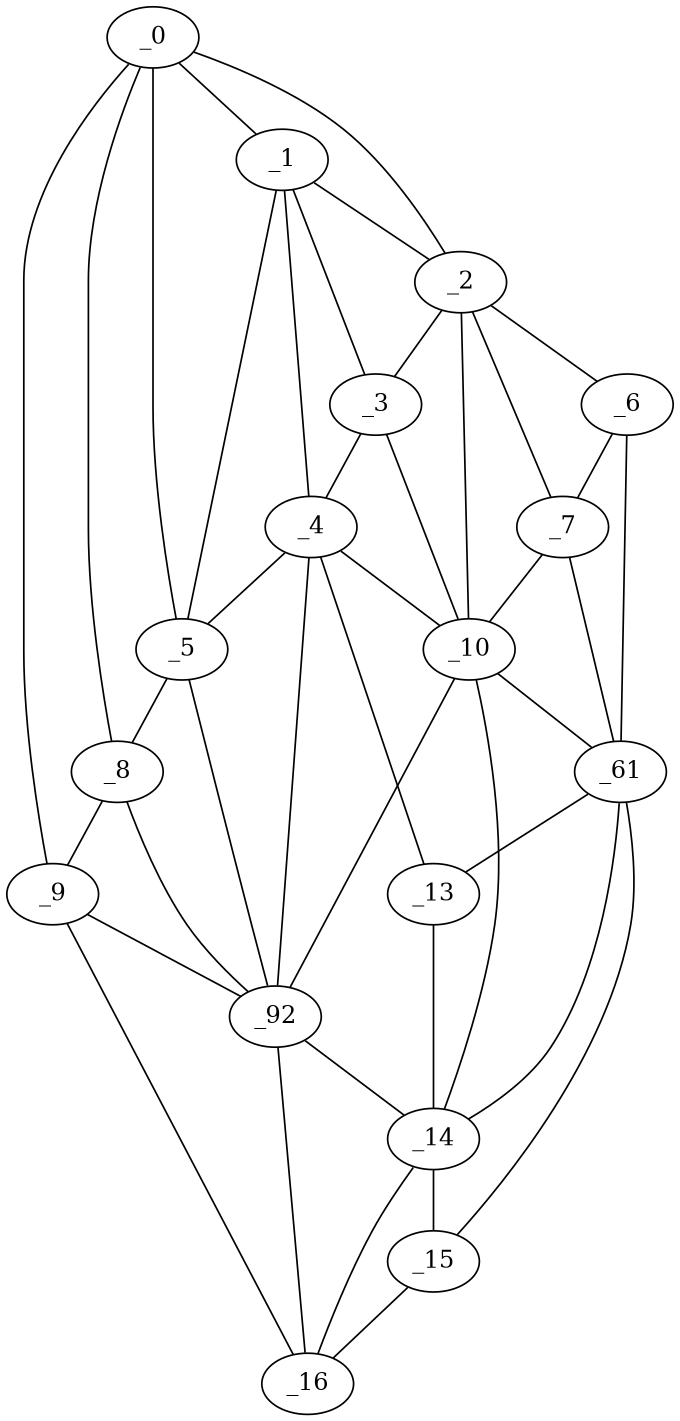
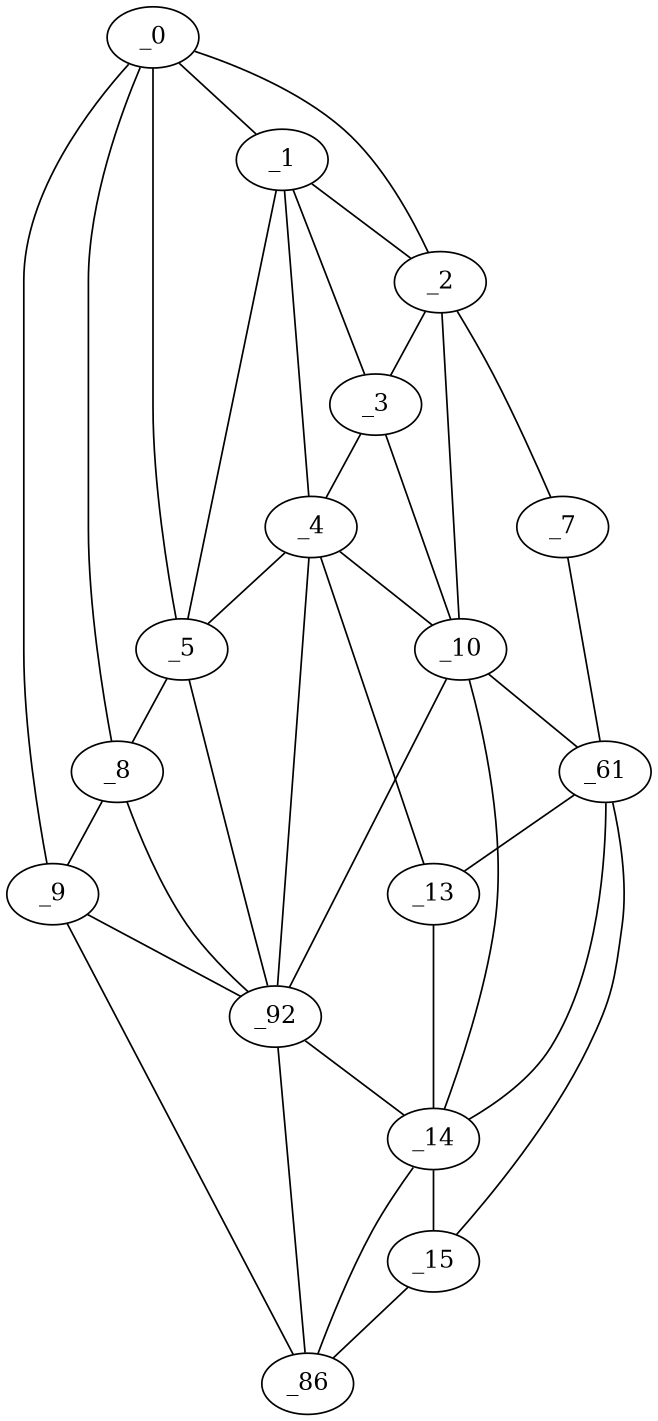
(627, 405) -> none
(516, 588) -> none
(308, 1384) -> (308, 1384)
